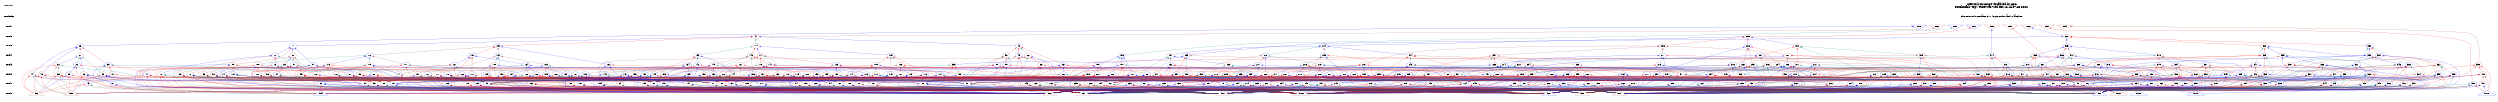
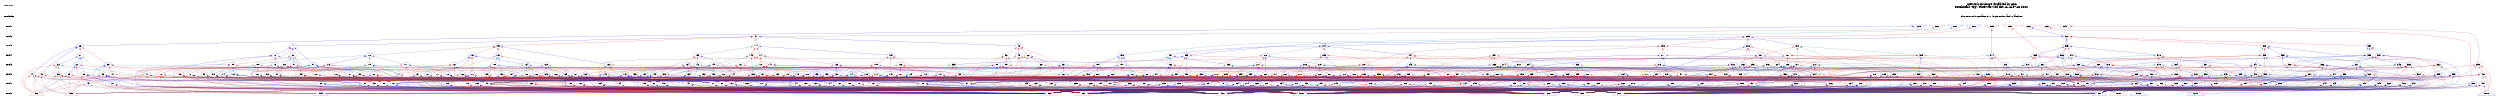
(1928, 66) -> (1816, 61)
(1791, 74) -> (1768, 79)
(2173, 81) -> (1977, 89)
